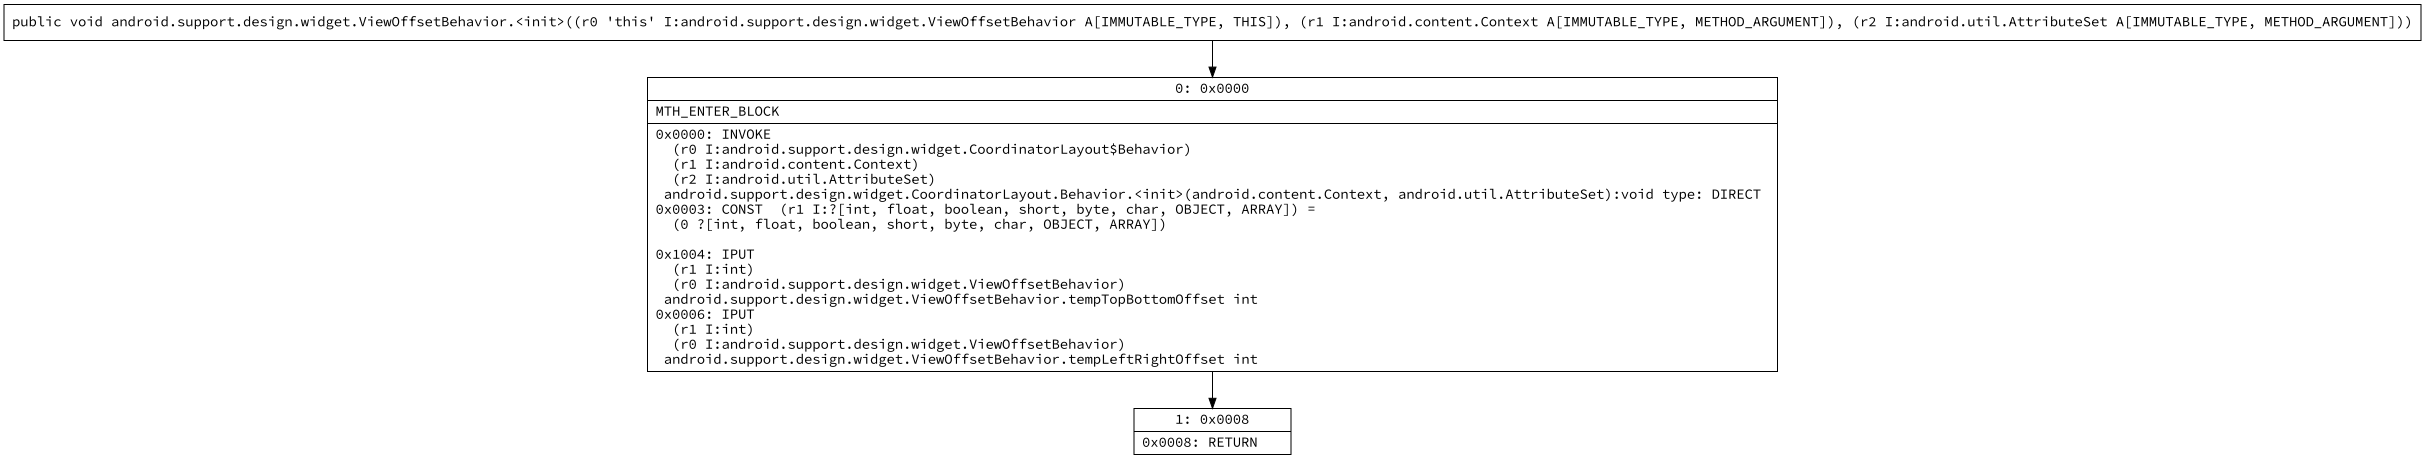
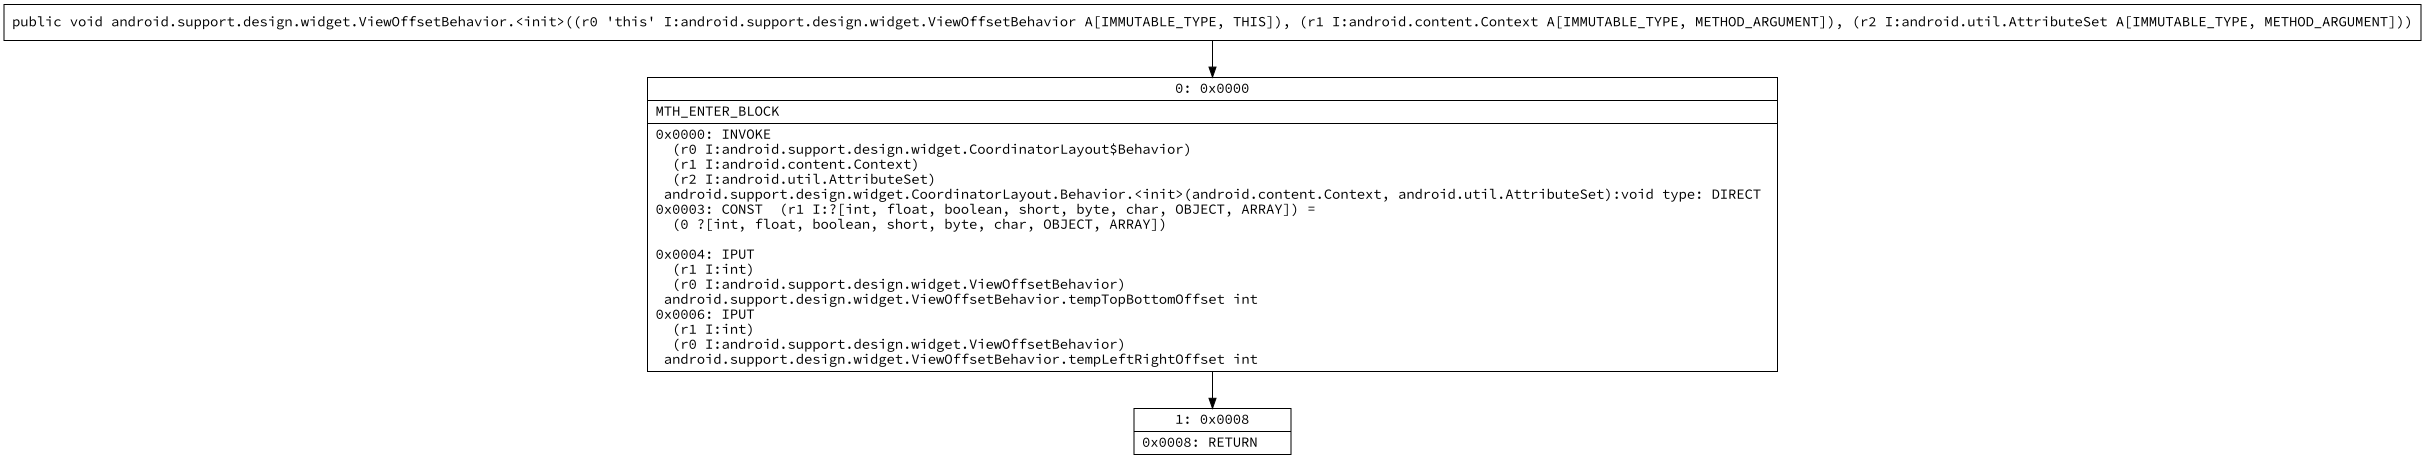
(714, 254) -> (714, 254)
